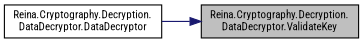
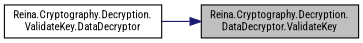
(83, 21) -> (83, 21)
